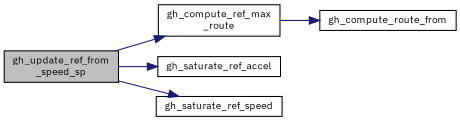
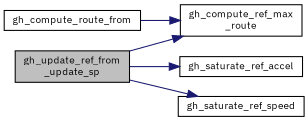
(295, 20) -> (155, 20)
(61, 67) -> (72, 67)
